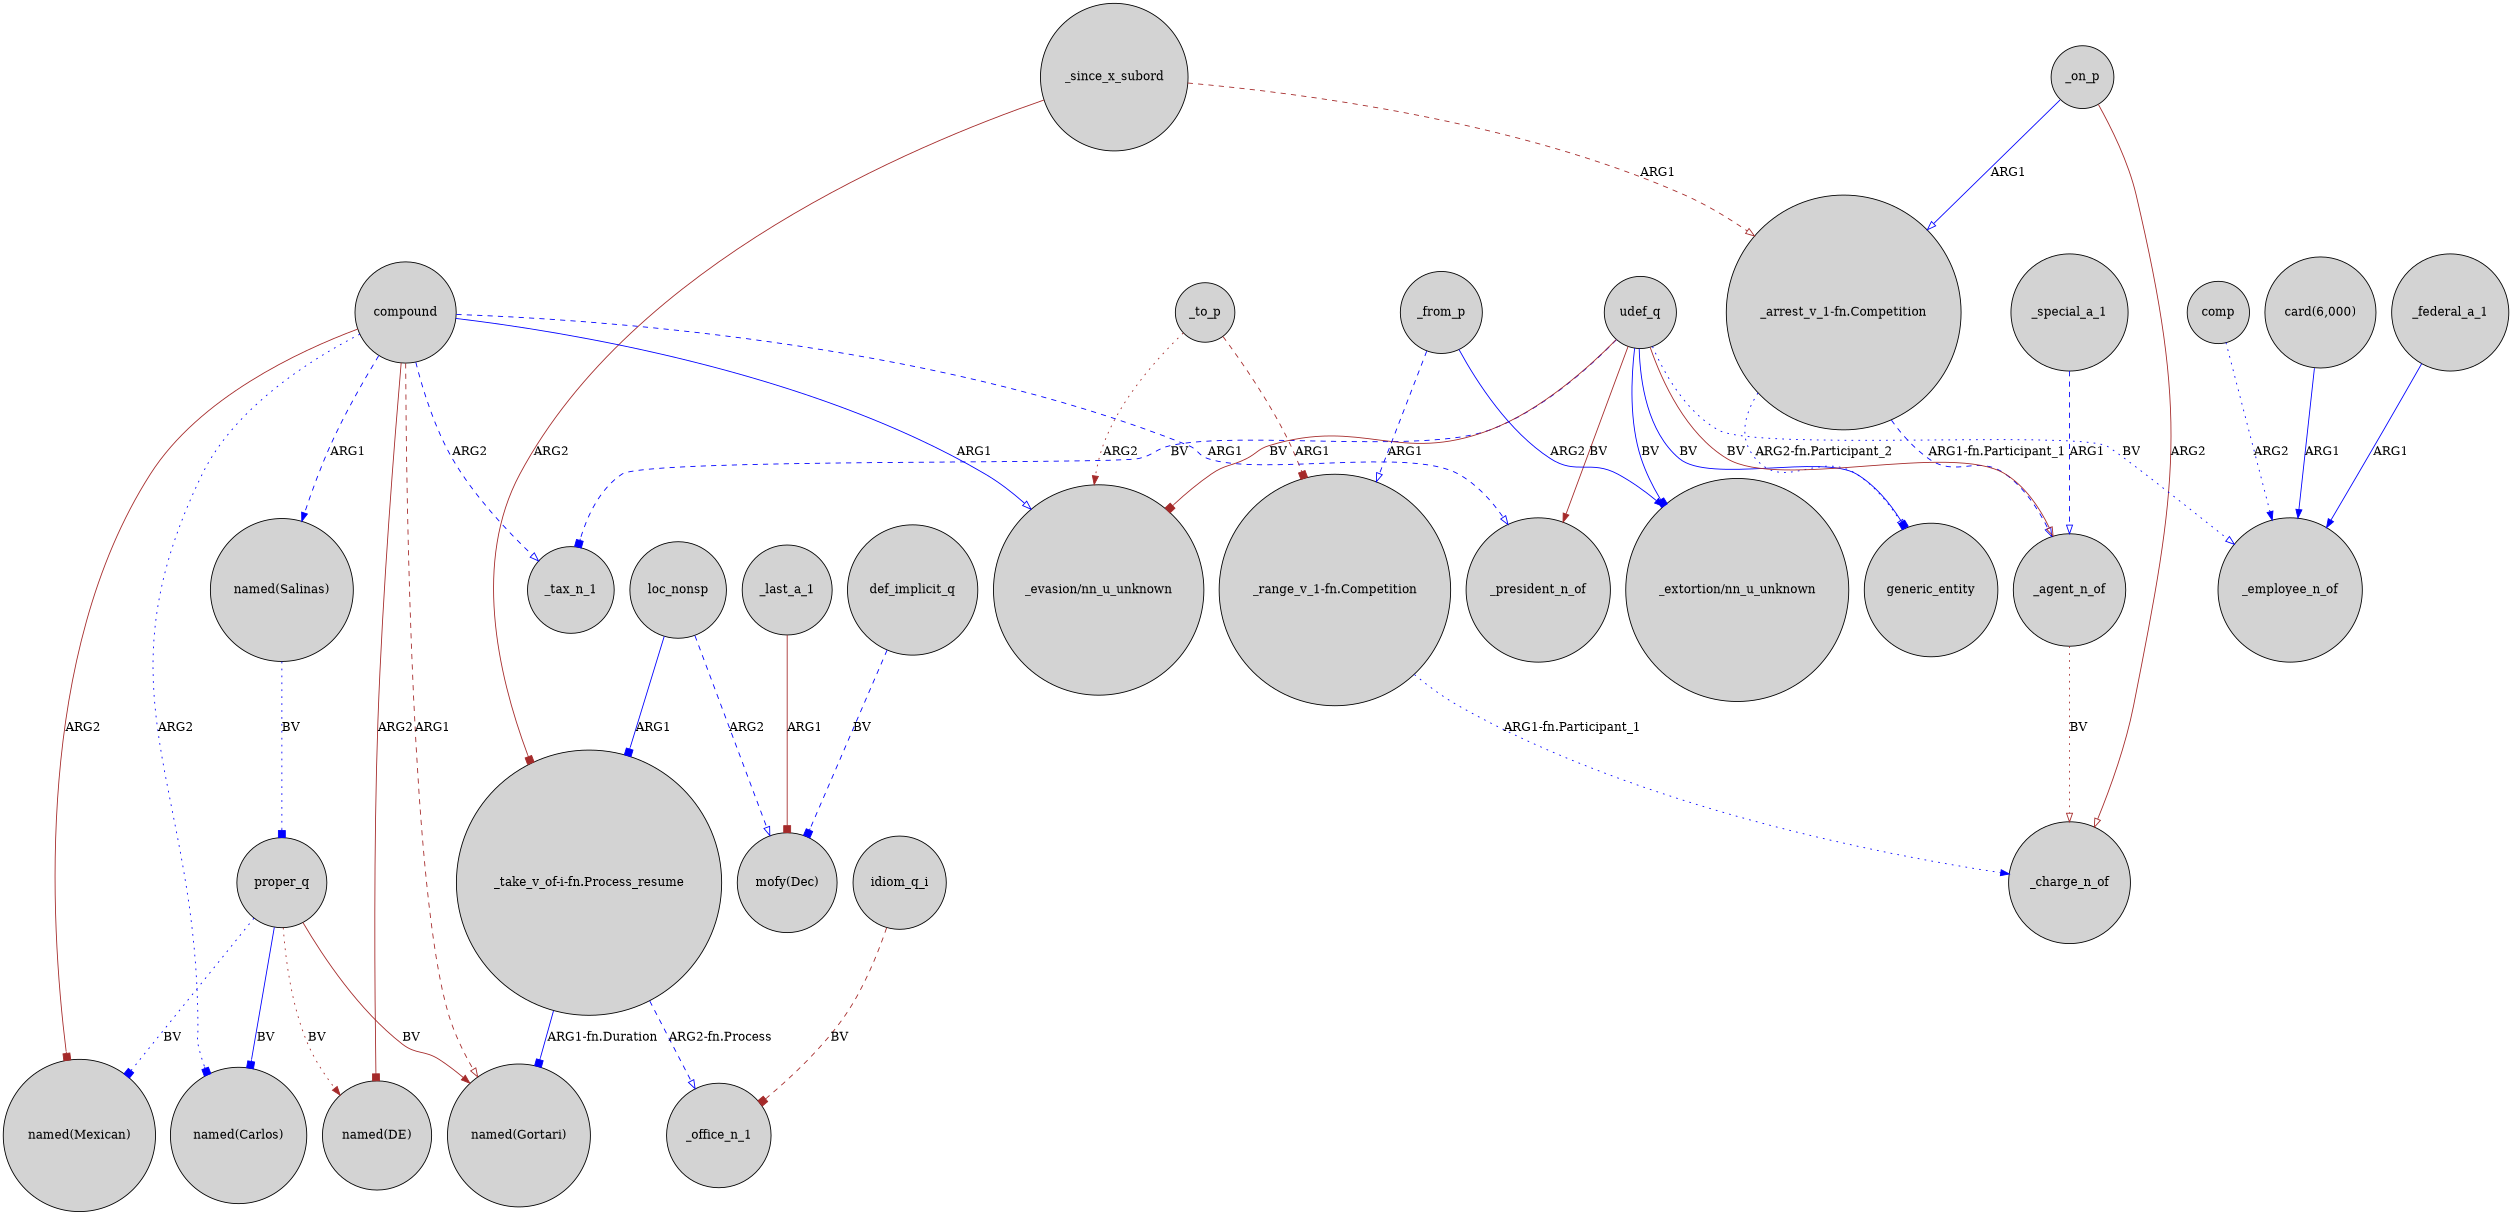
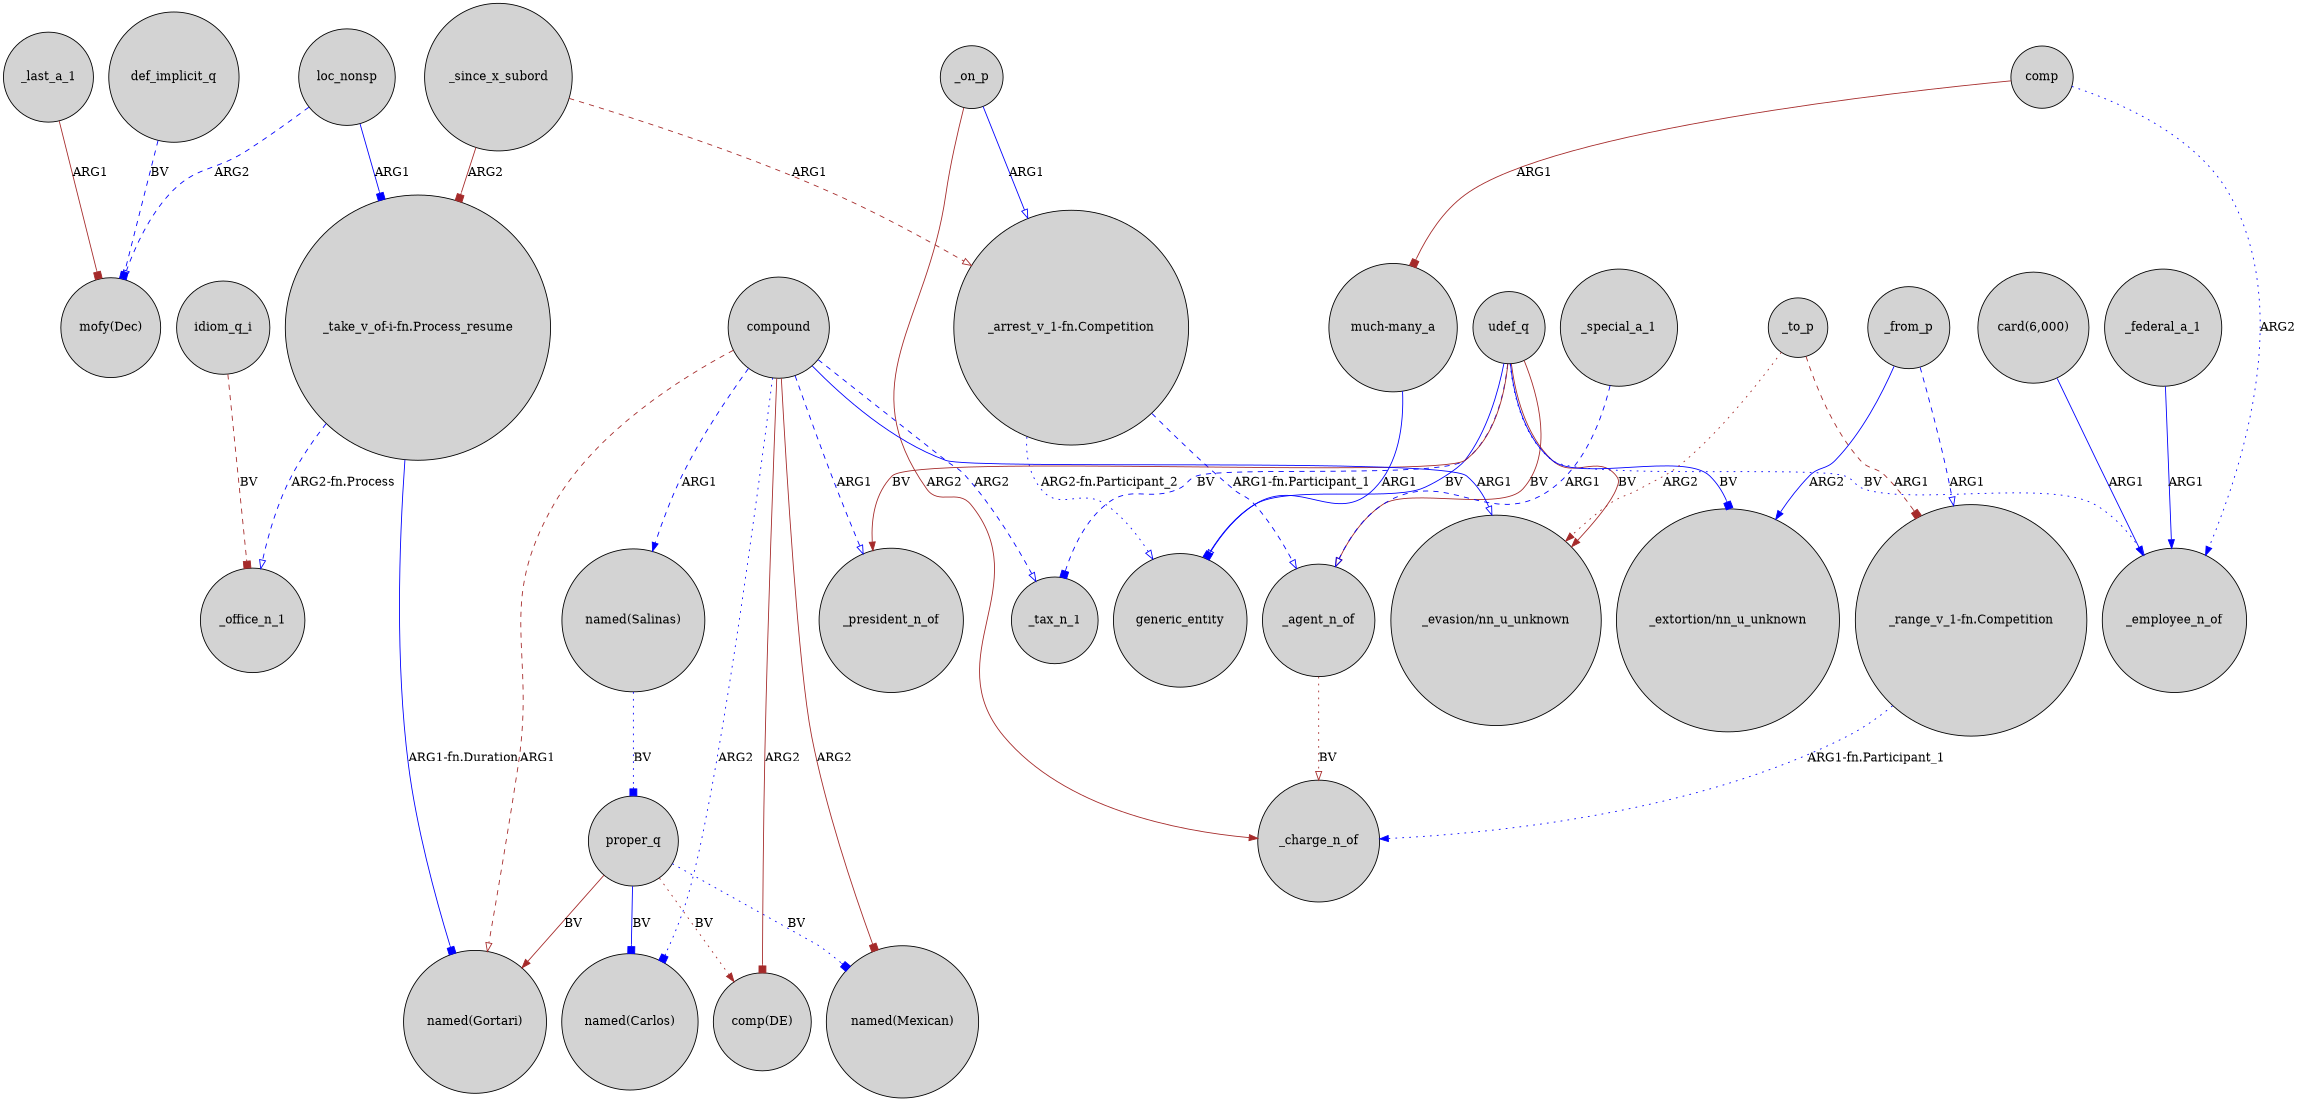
none -> (1393, 328)
(1402, 442) -> (1617, 478)
(2170, 461) -> (988, 534)
(377, 1135) -> (762, 1022)
